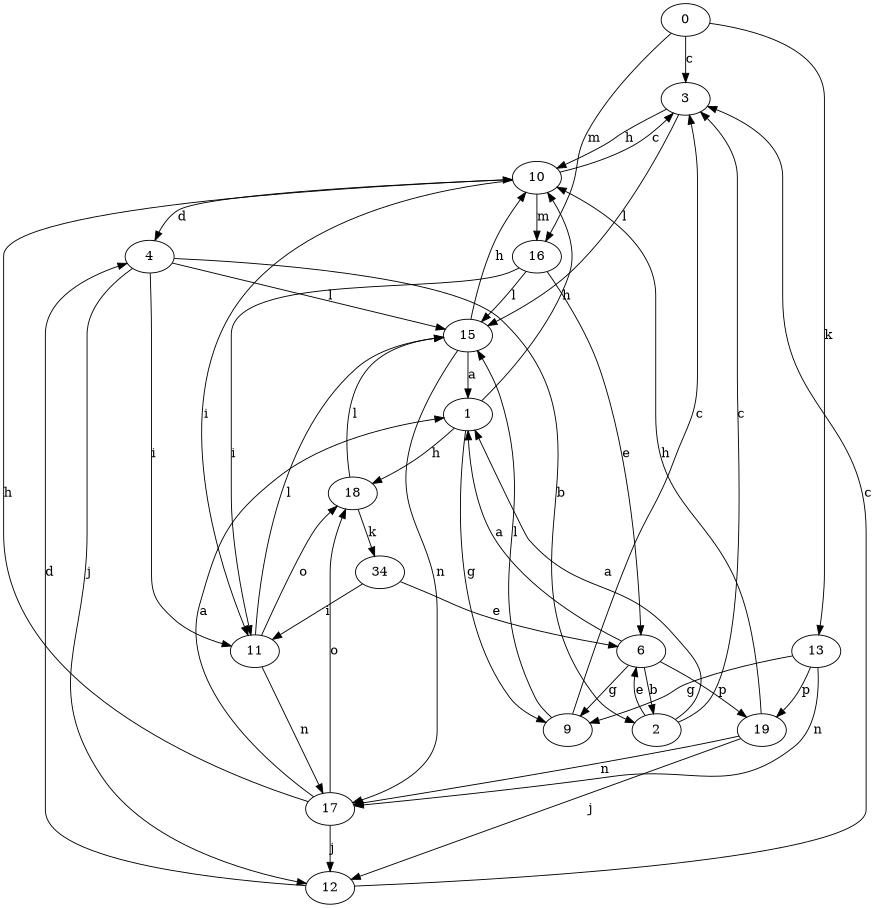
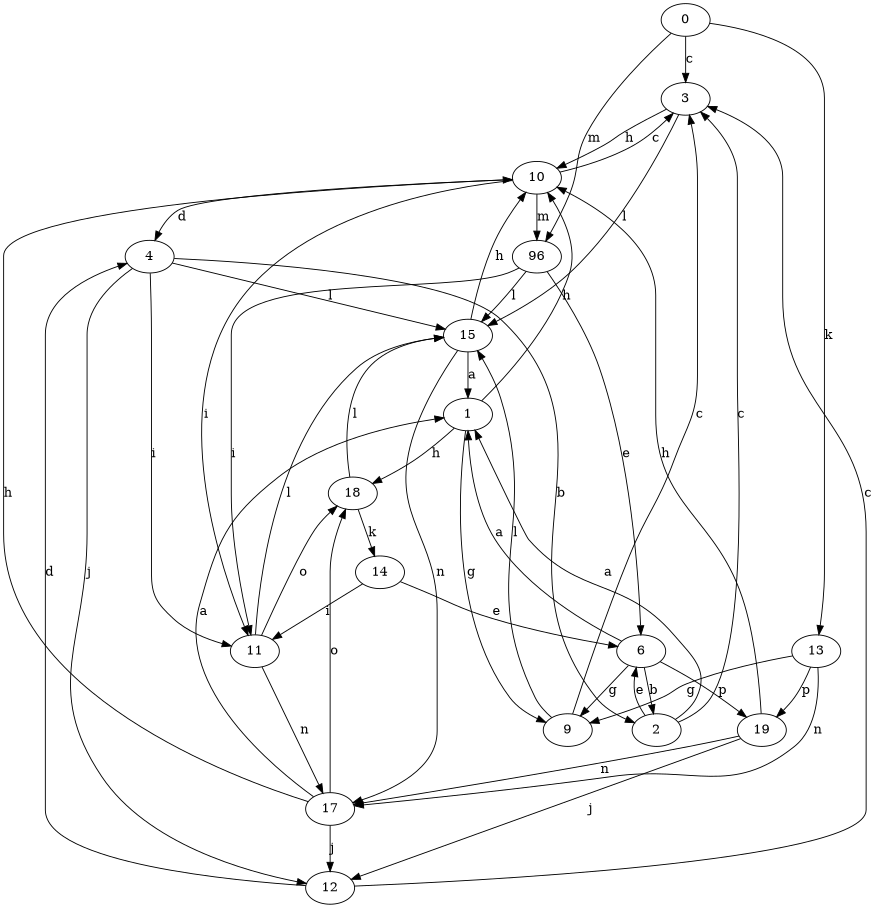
(537, 257) -> (537, 257)
(380, 572) -> (380, 572)
